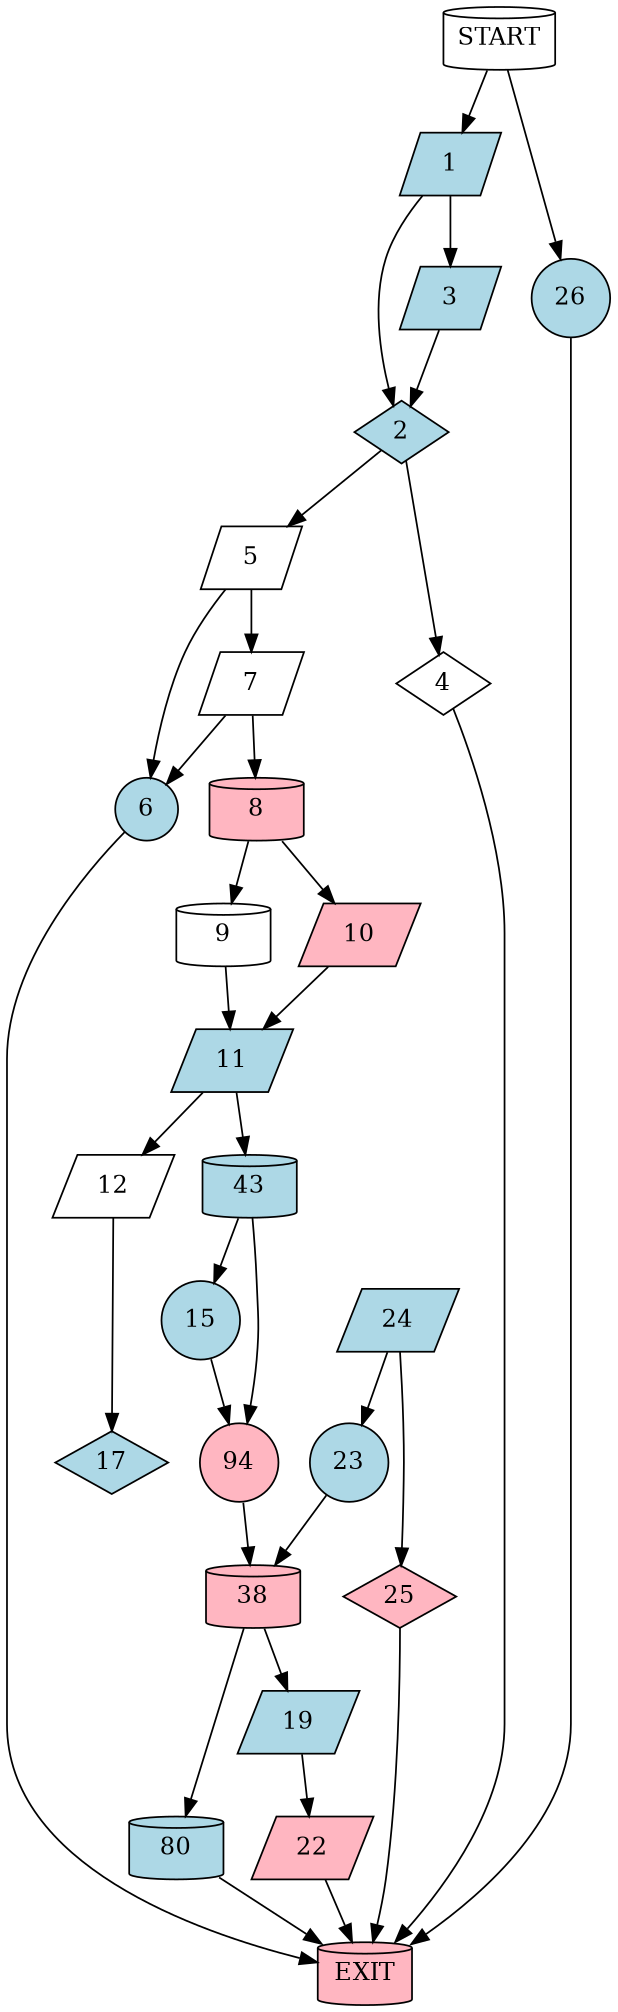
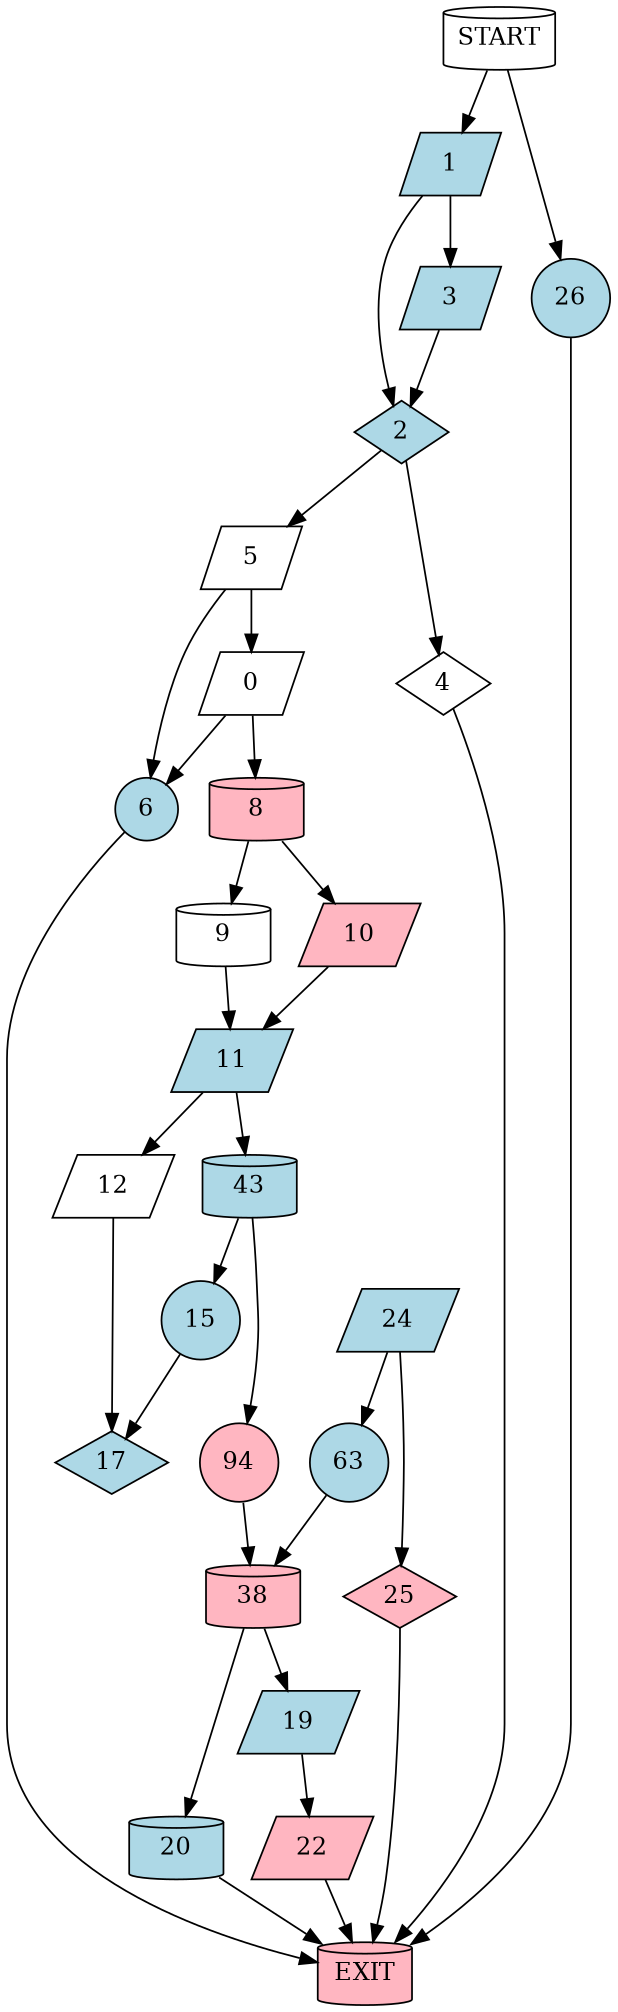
(251, 684) -> (251, 684)
(218, 1383) -> (158, 1389)
(349, 1463) -> (349, 1463)
(176, 1848) -> (176, 1848)
